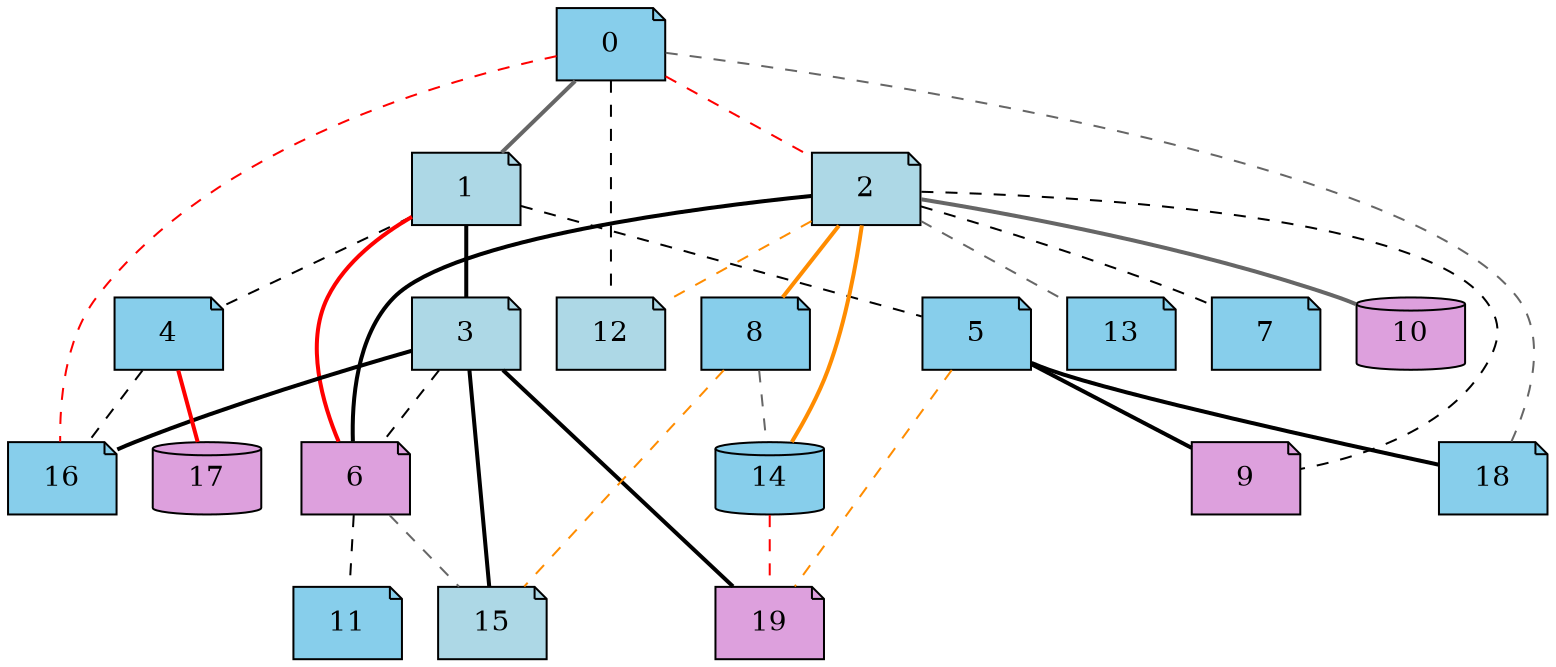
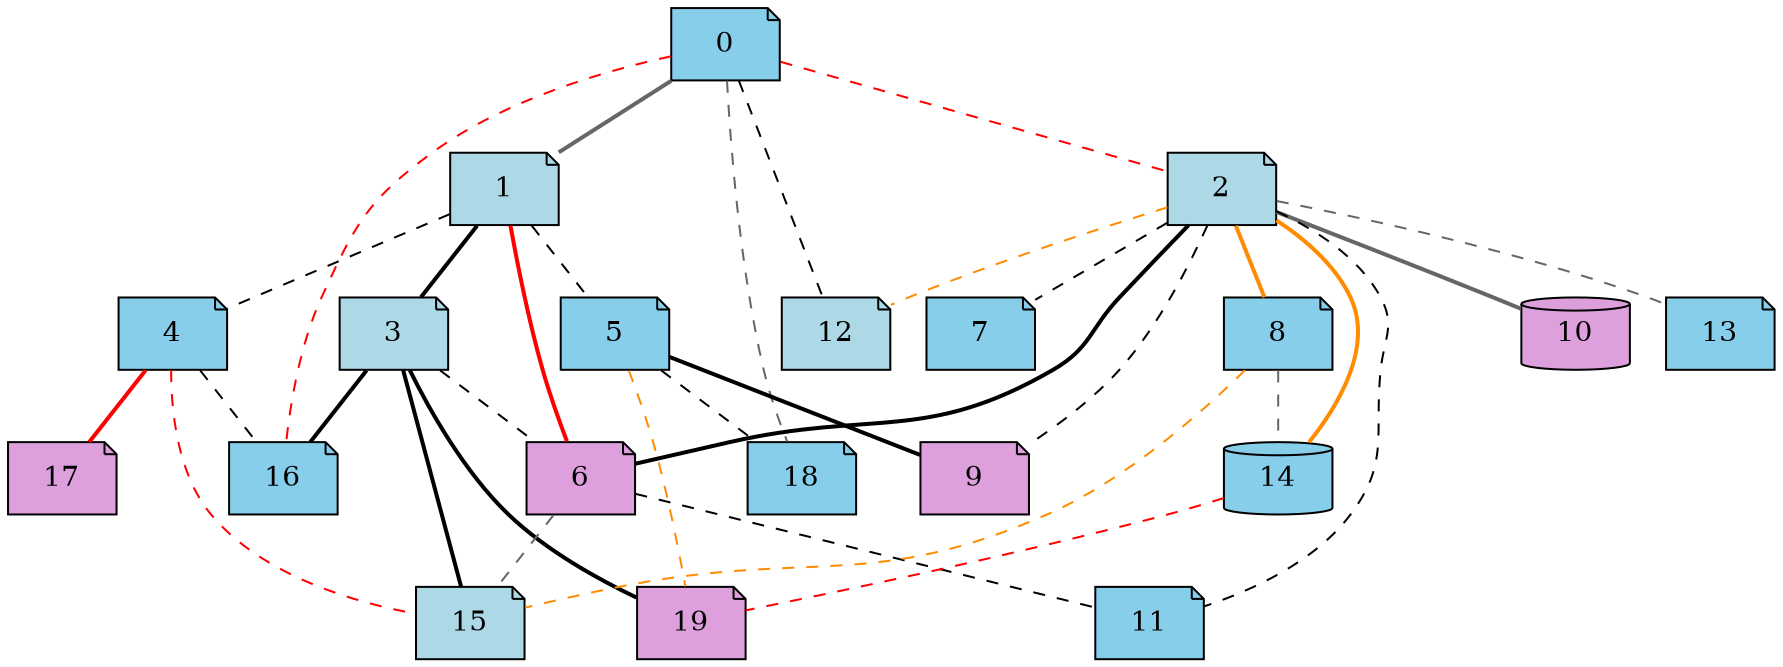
(1234, 419) -> (709, 406)
none -> (1379, 427)
(207, 478) -> (62, 478)
none -> (240, 542)
